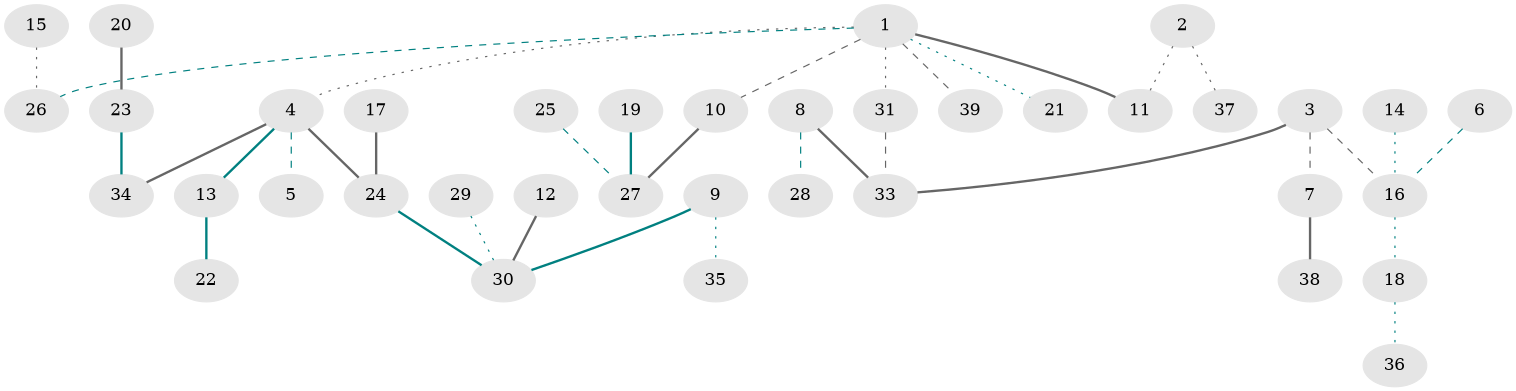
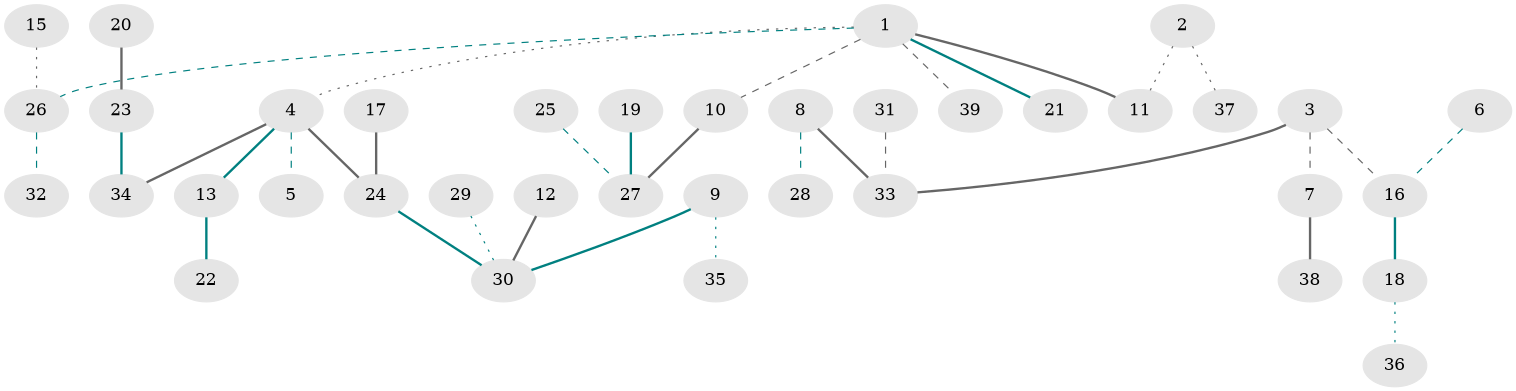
(970, 68) -> (970, 68)
(886, 69) -> none
(1395, 111) -> none
none -> (37, 196)
(1395, 238) -> (1395, 238)
